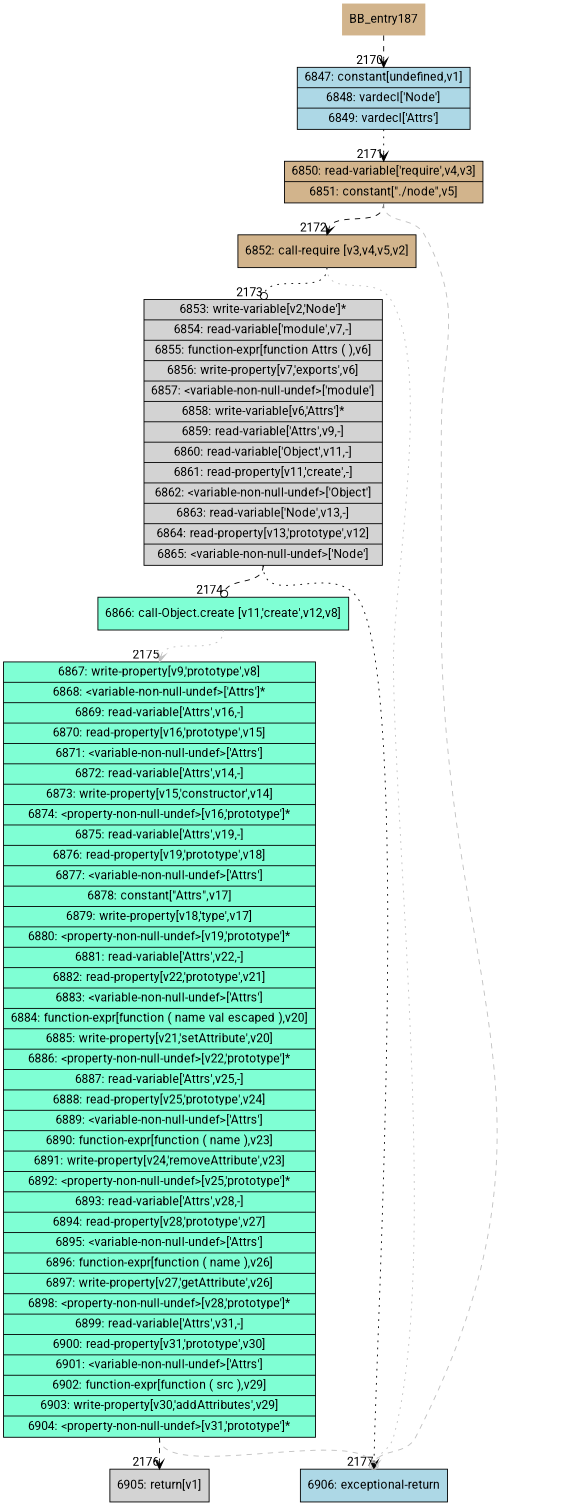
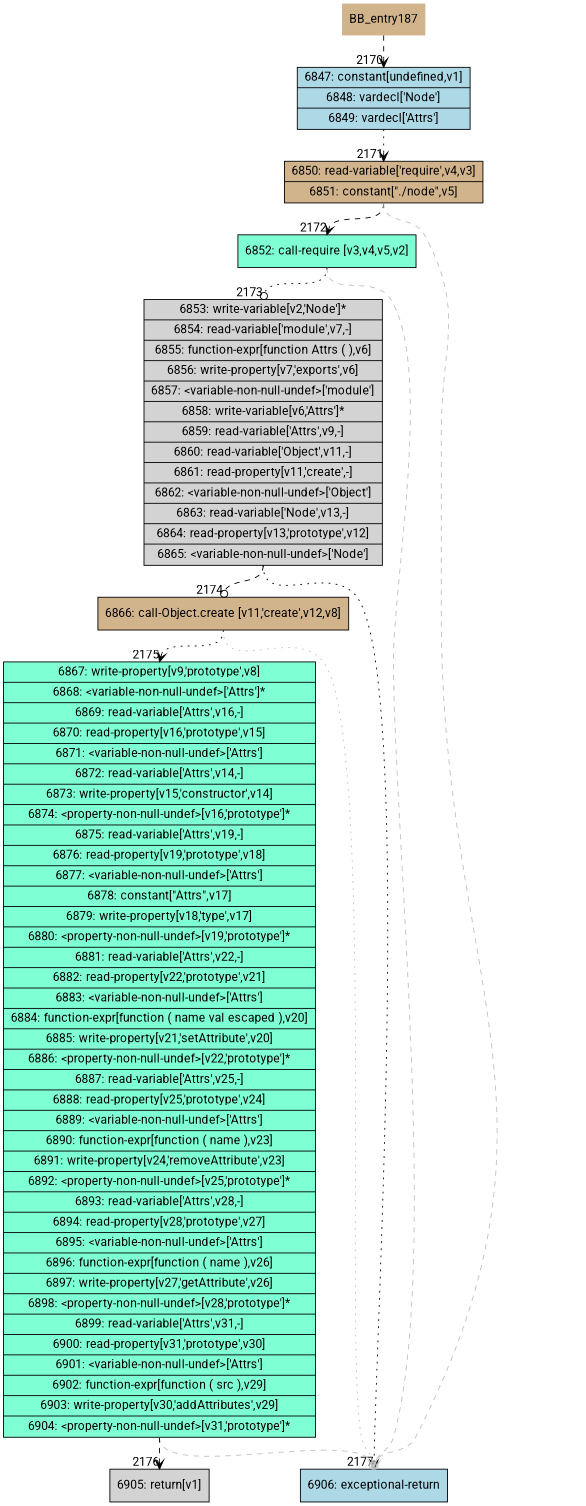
(327, 251) -> (327, 251)
(223, 614) -> (223, 614)
(196, 646) -> (196, 646)
(401, 843) -> (401, 843)
none -> (355, 1003)
